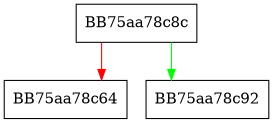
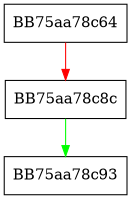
(102, 56) -> (66, 56)
(207, 99) -> (66, 176)
